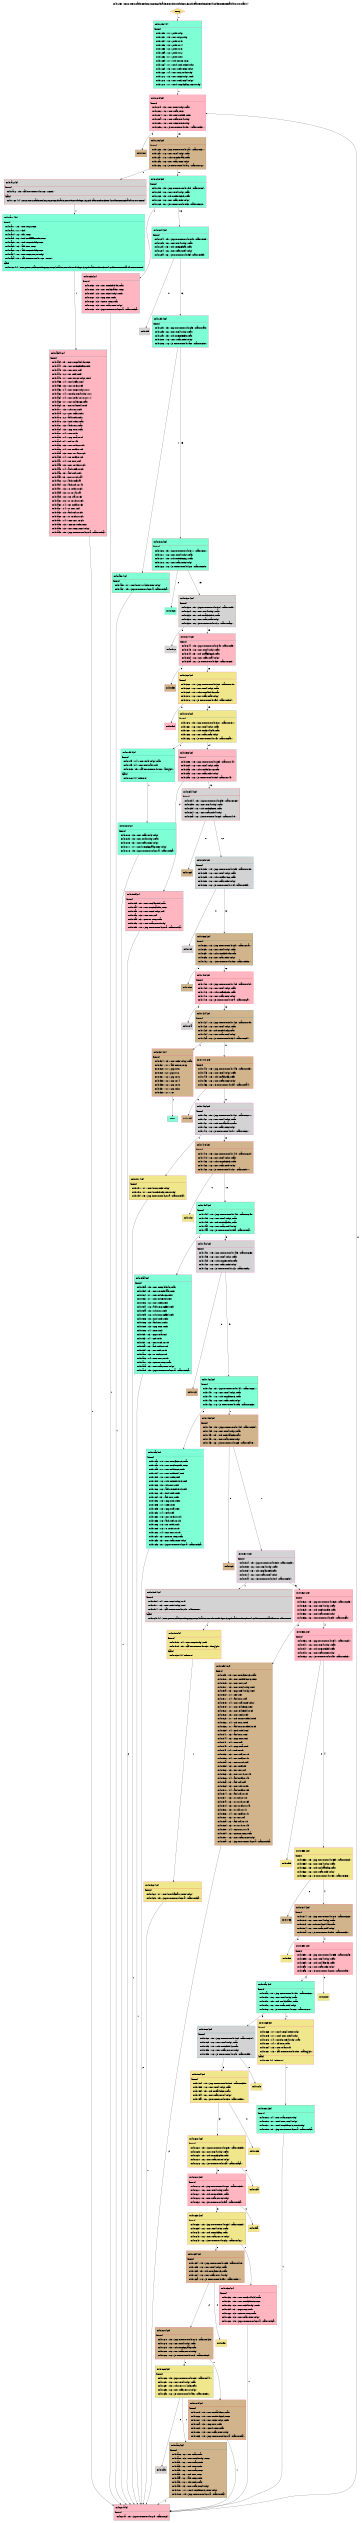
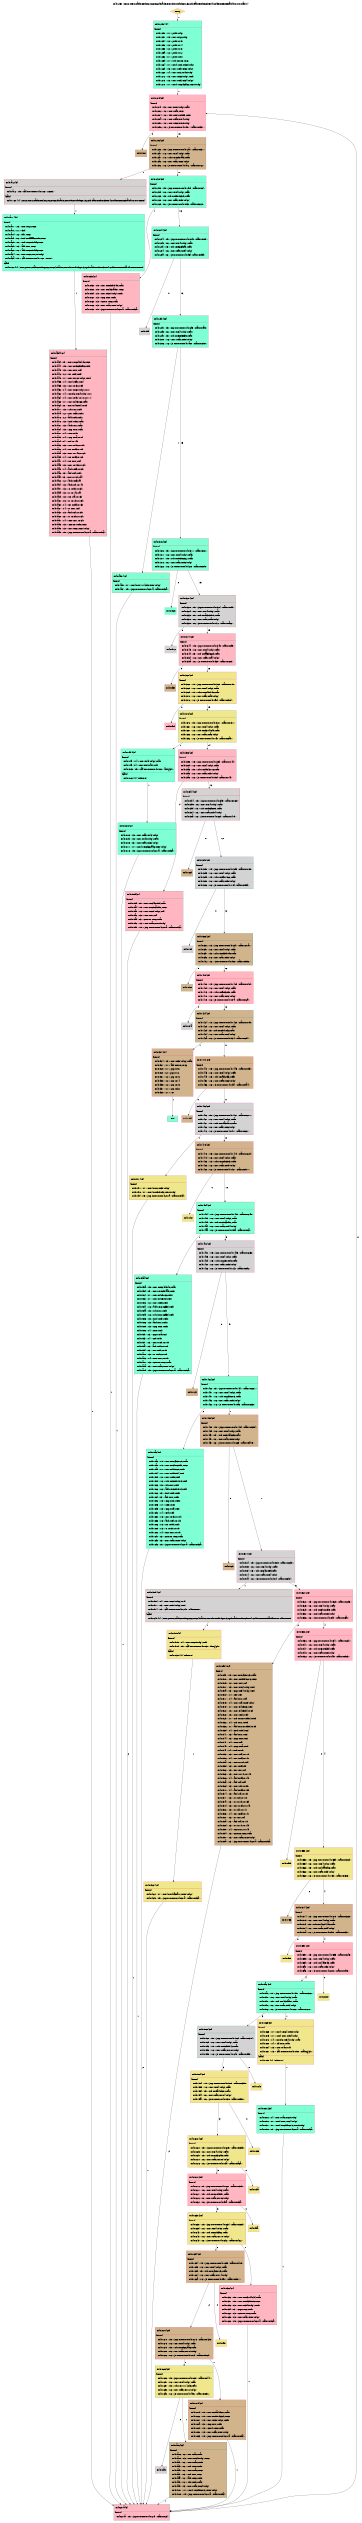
(172, 1119) -> (172, 1119)
